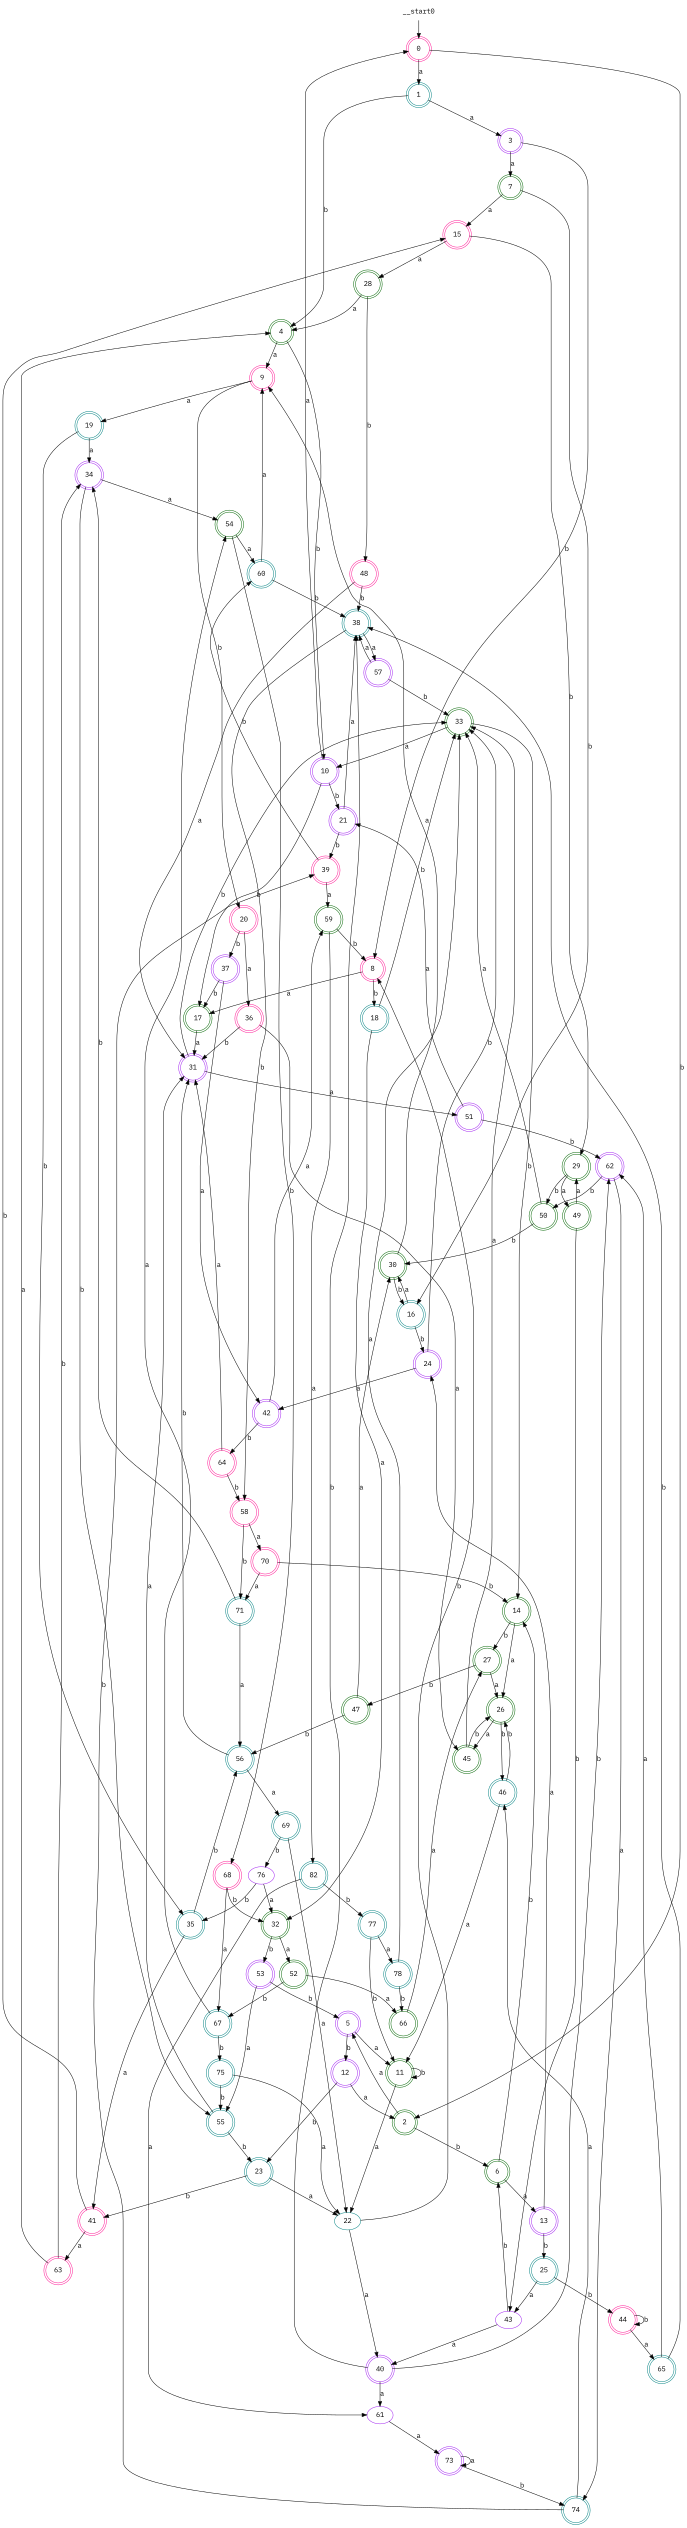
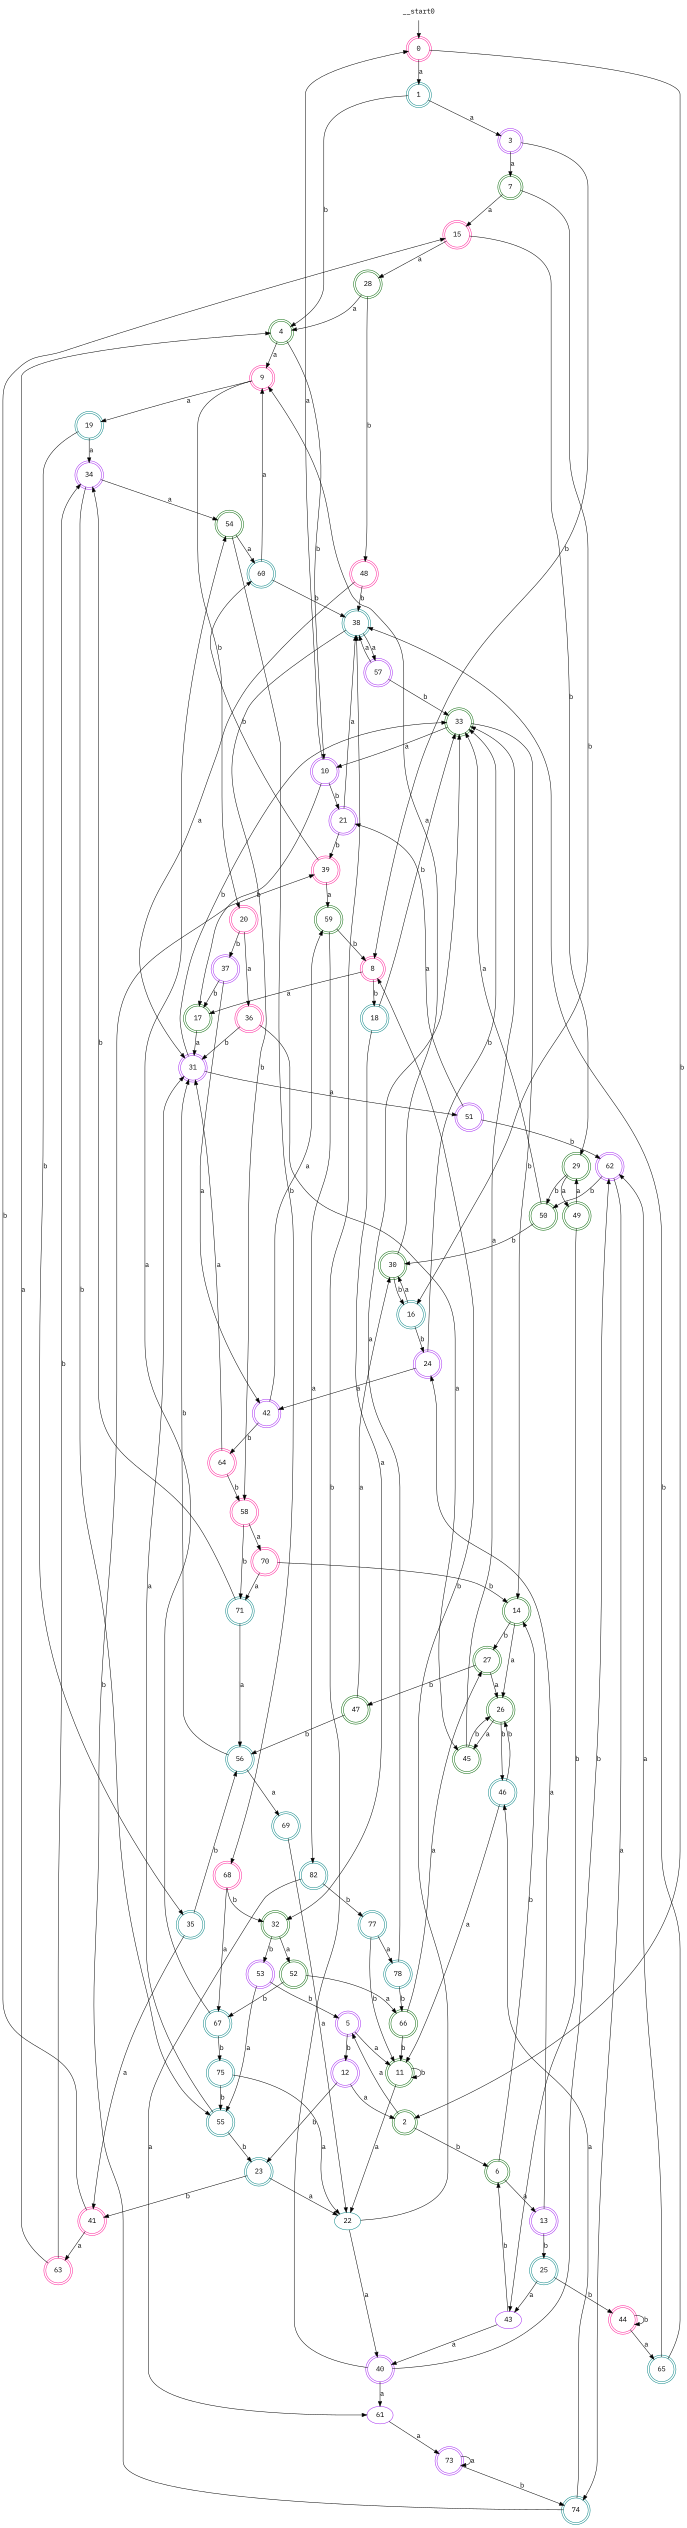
(261, 1875) -> none
none -> (402, 2046)
